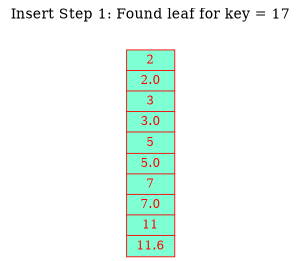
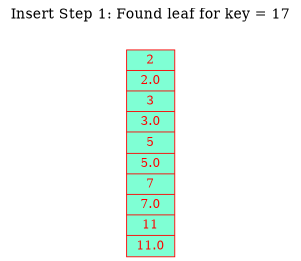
(151, 246) -> (151, 246)
